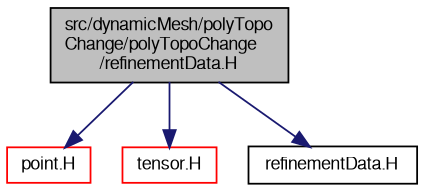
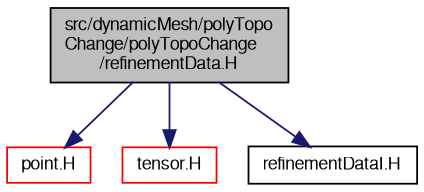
(333, 165) -> (333, 165)
